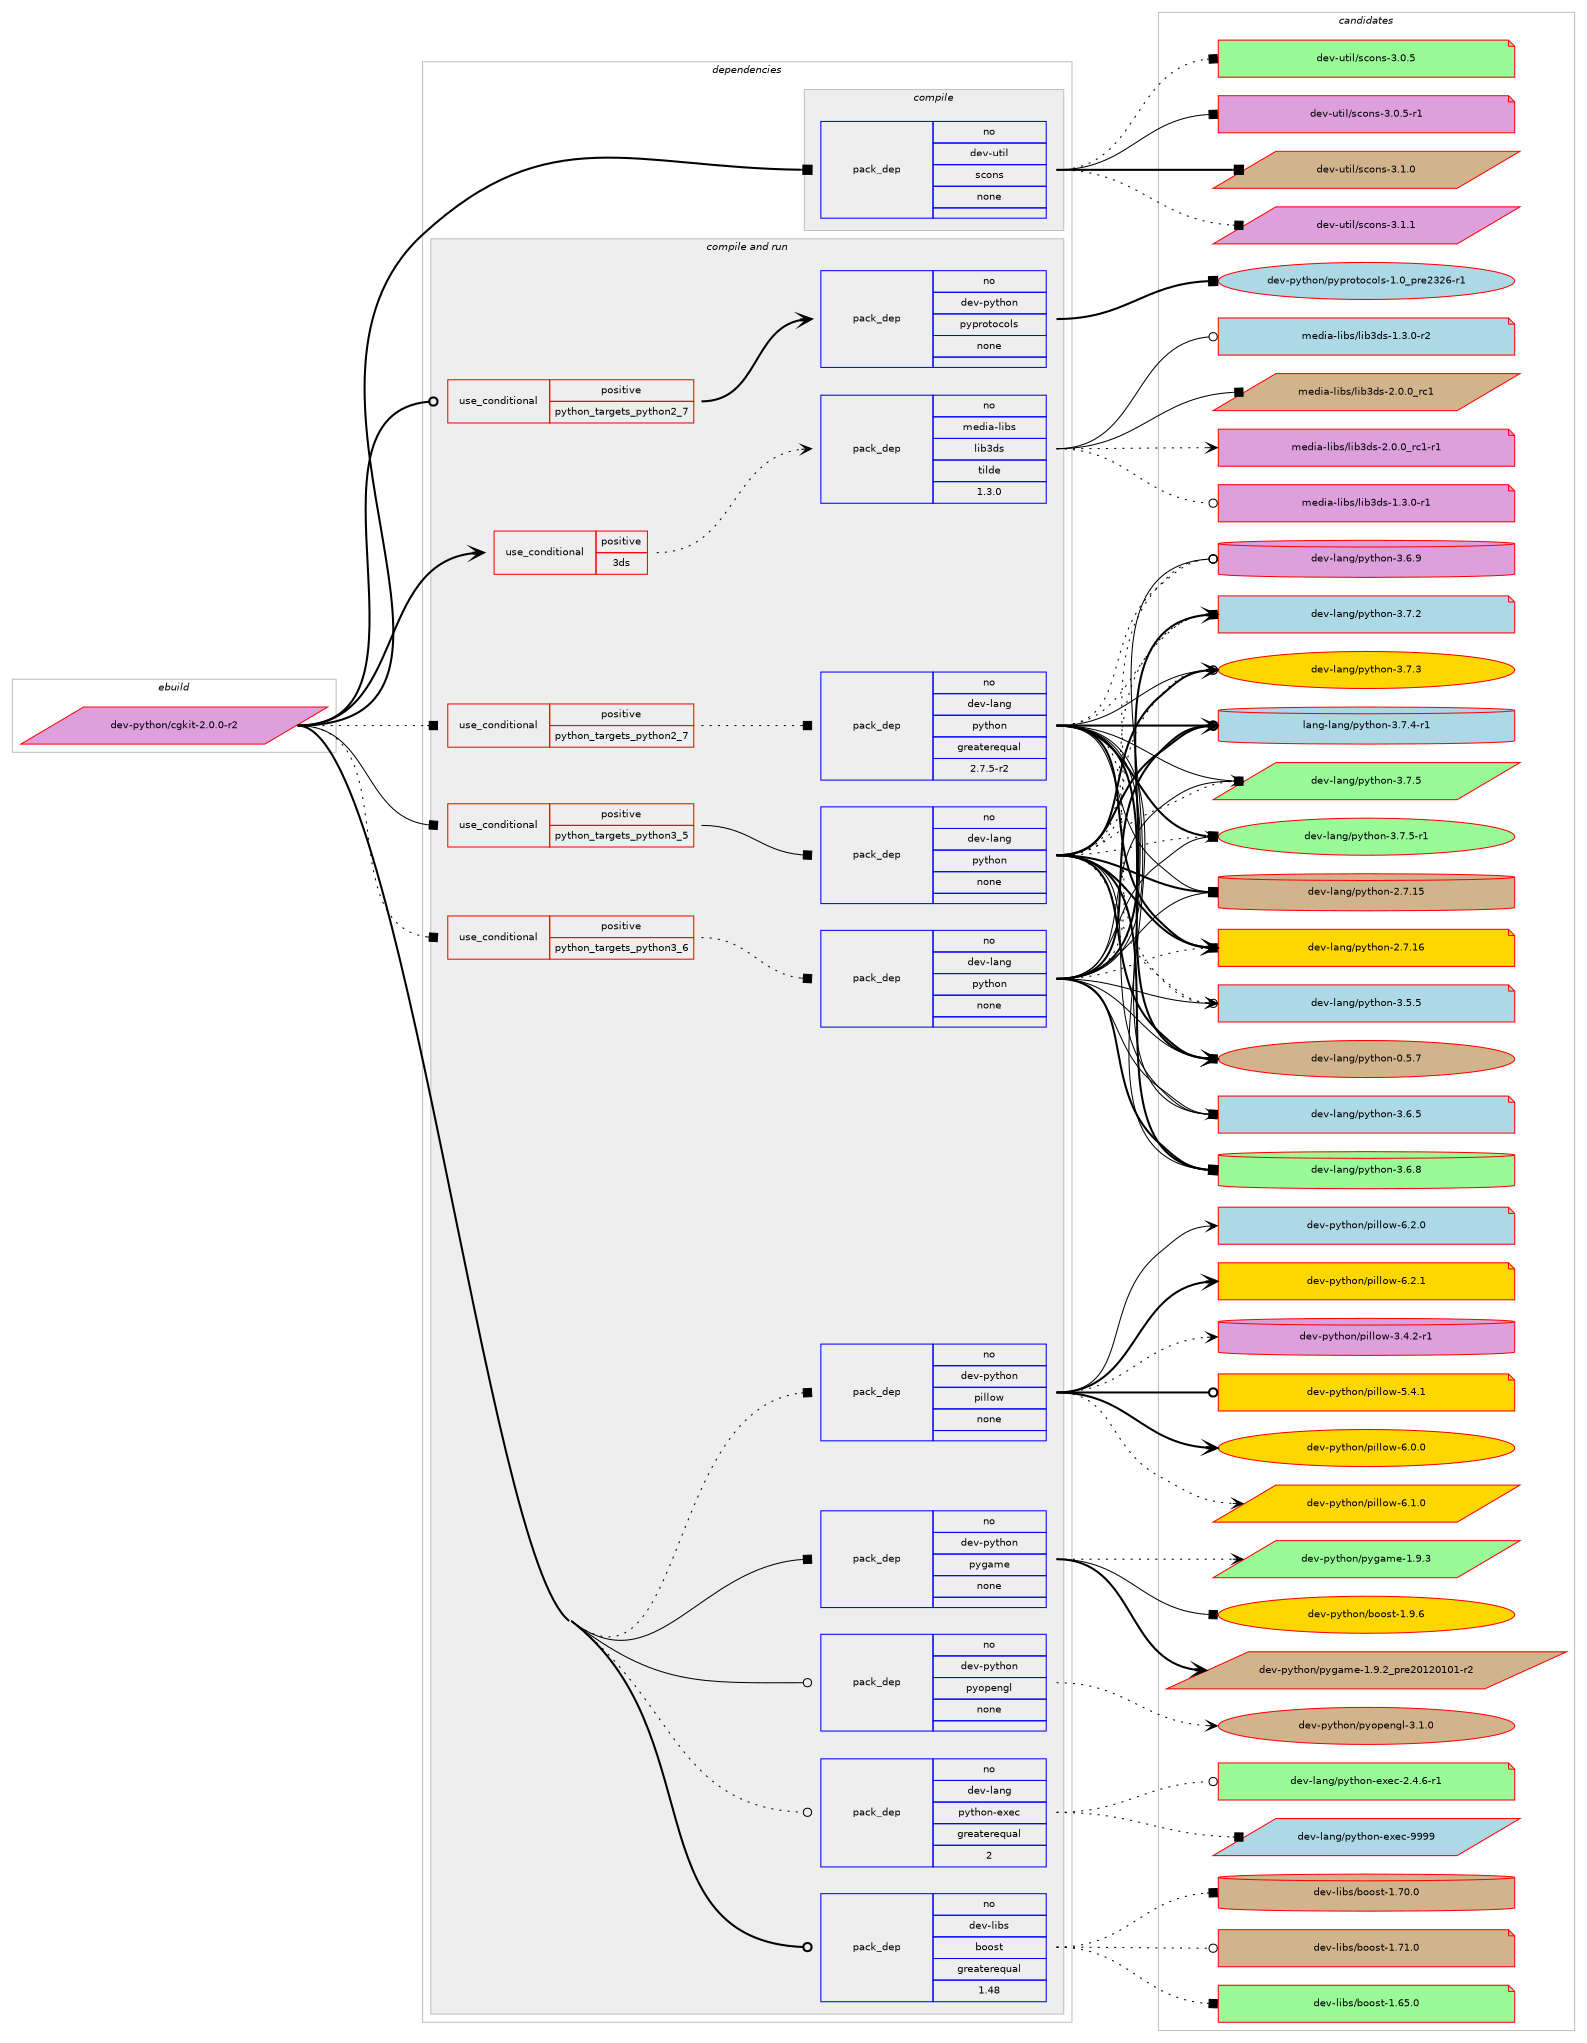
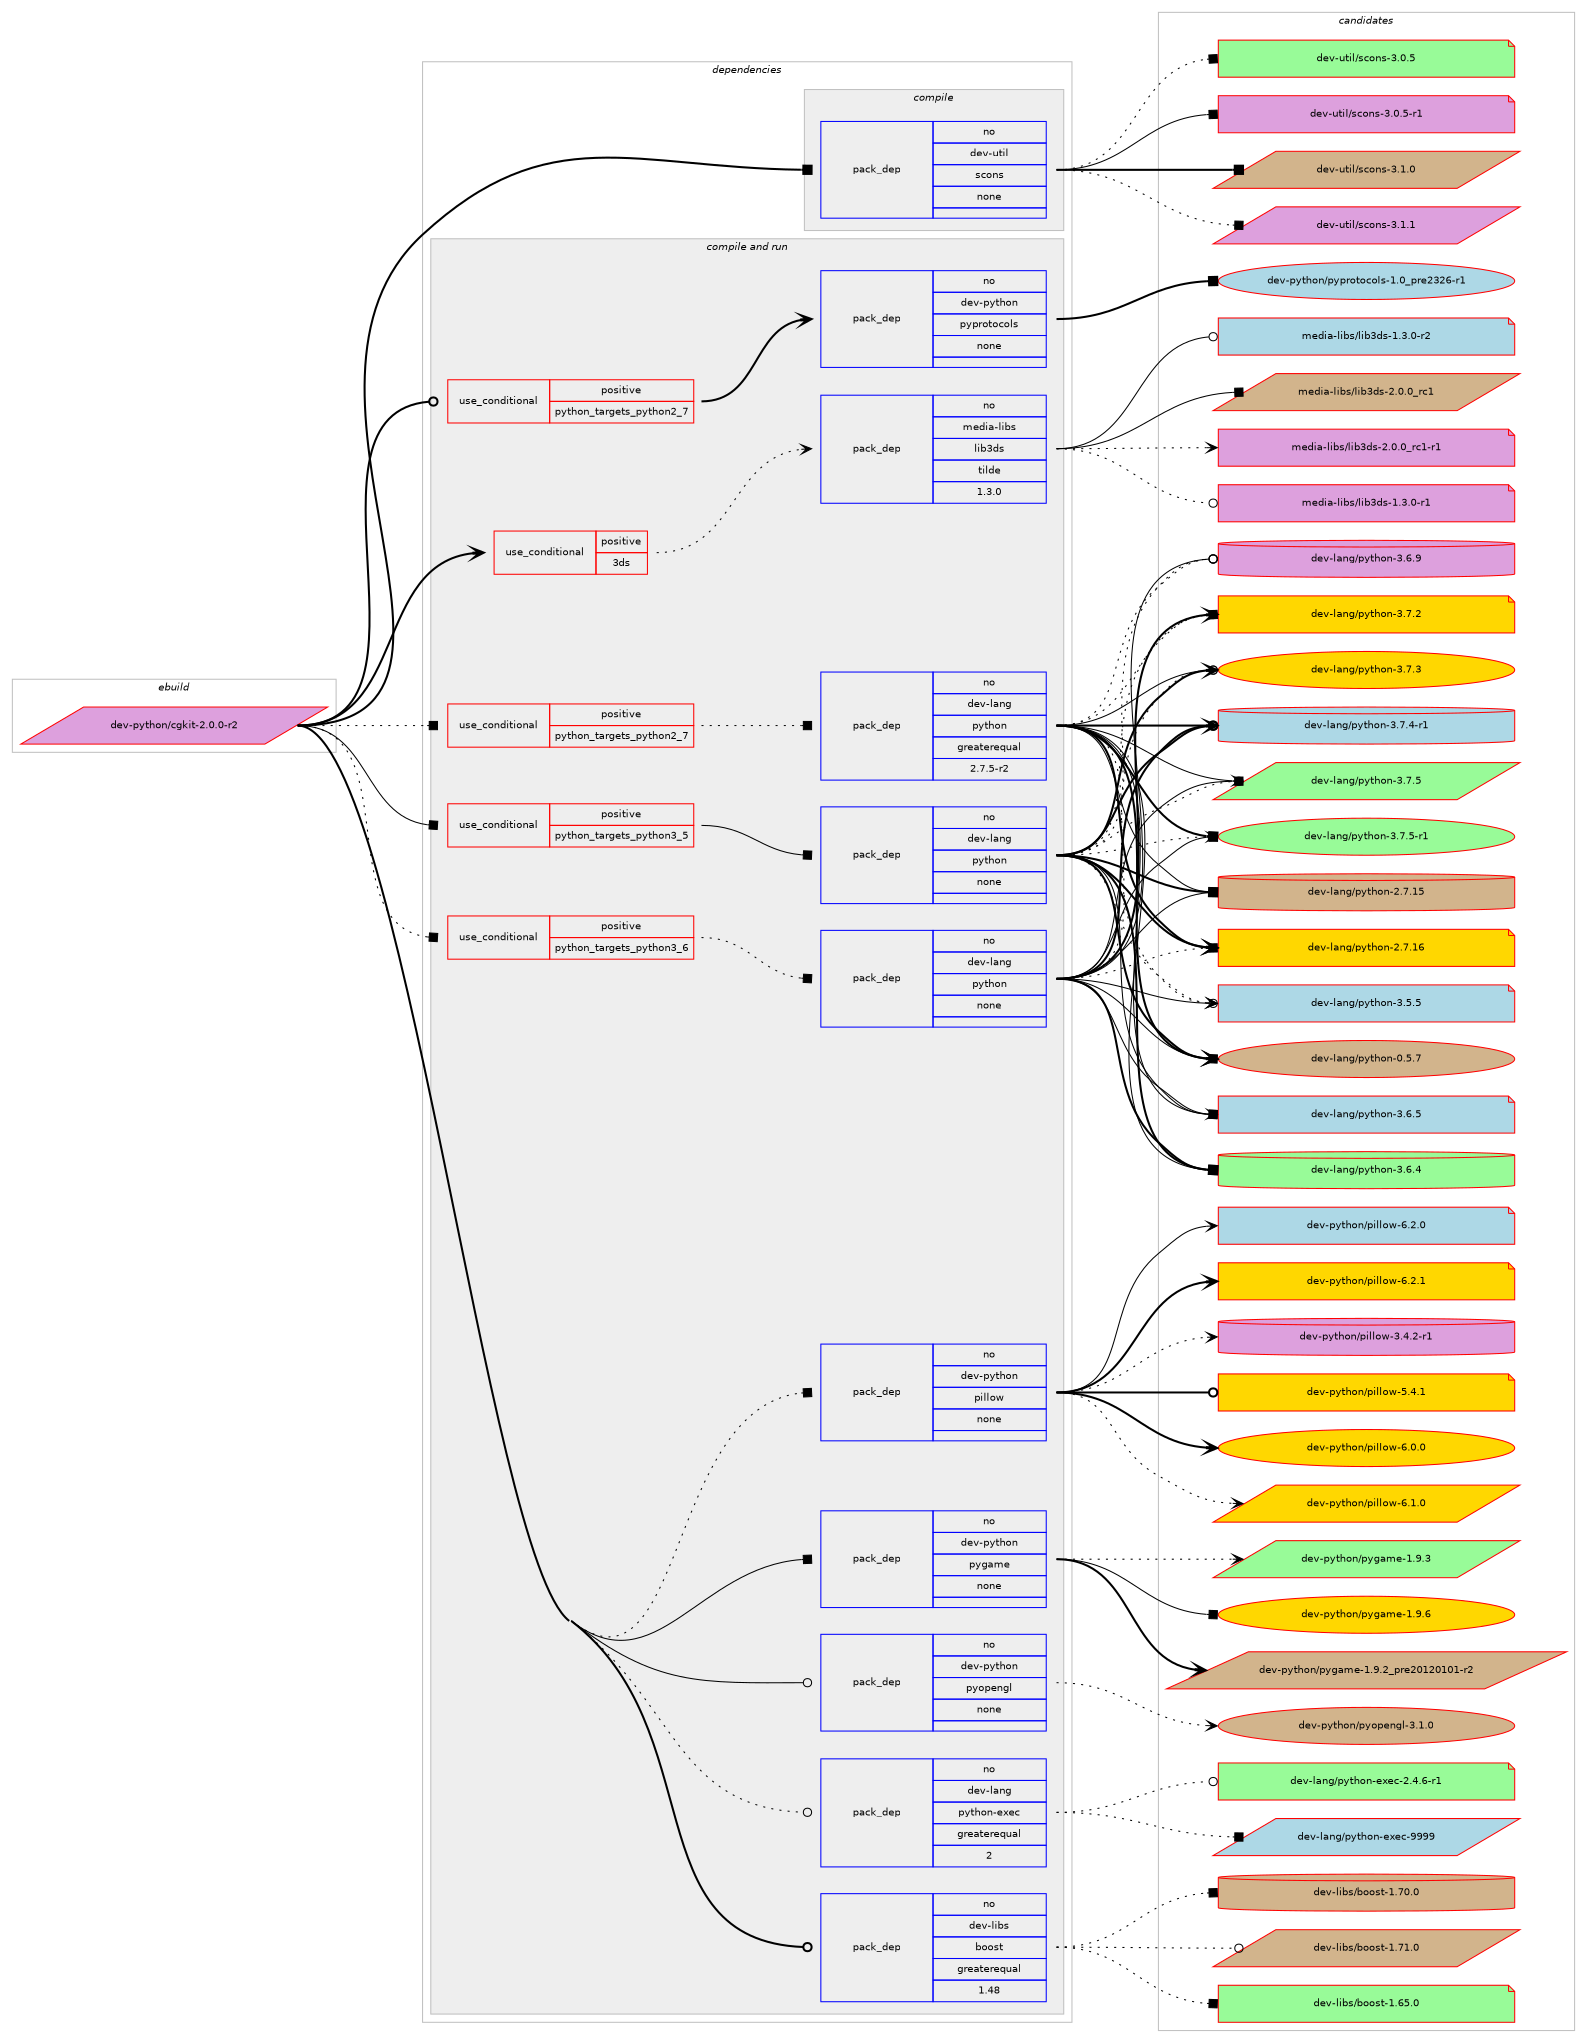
(1367, 614) -> (1367, 614)
(1367, 726) -> (1367, 726)
(1367, 1170) -> (1367, 1170)
(1367, 1615) -> (1367, 1615)
(1367, 1948) -> (1367, 1948)
